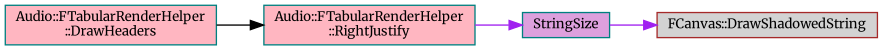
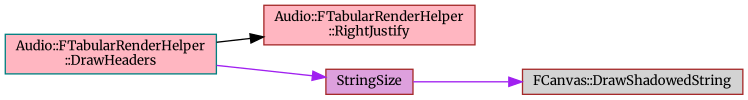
(369, 25) -> (369, 25)
(492, 25) -> (265, 71)
(566, 25) -> (369, 82)
